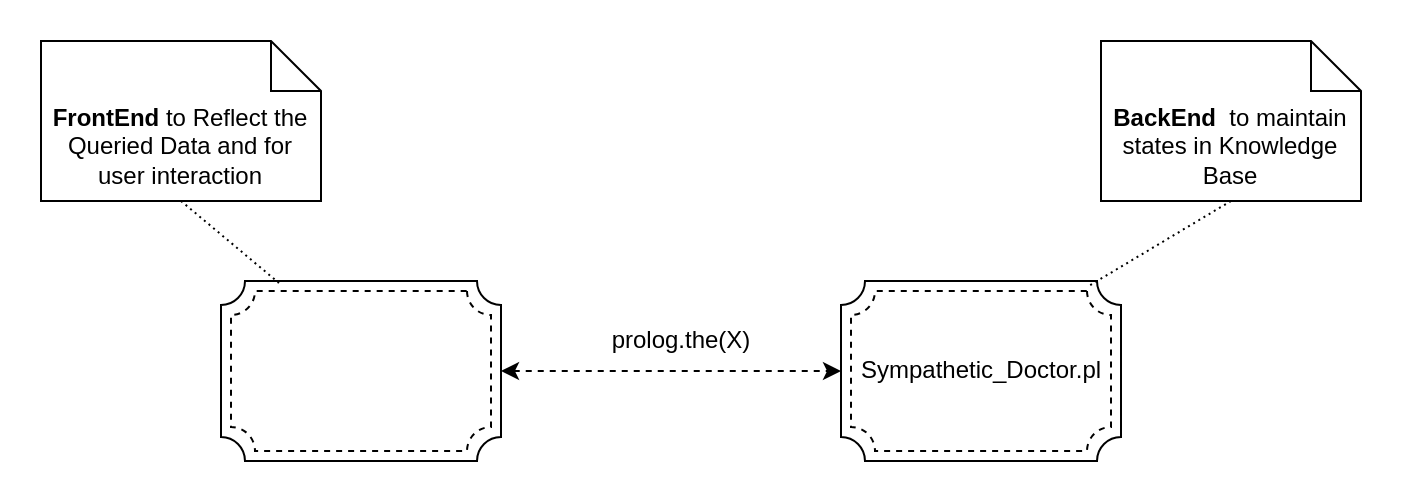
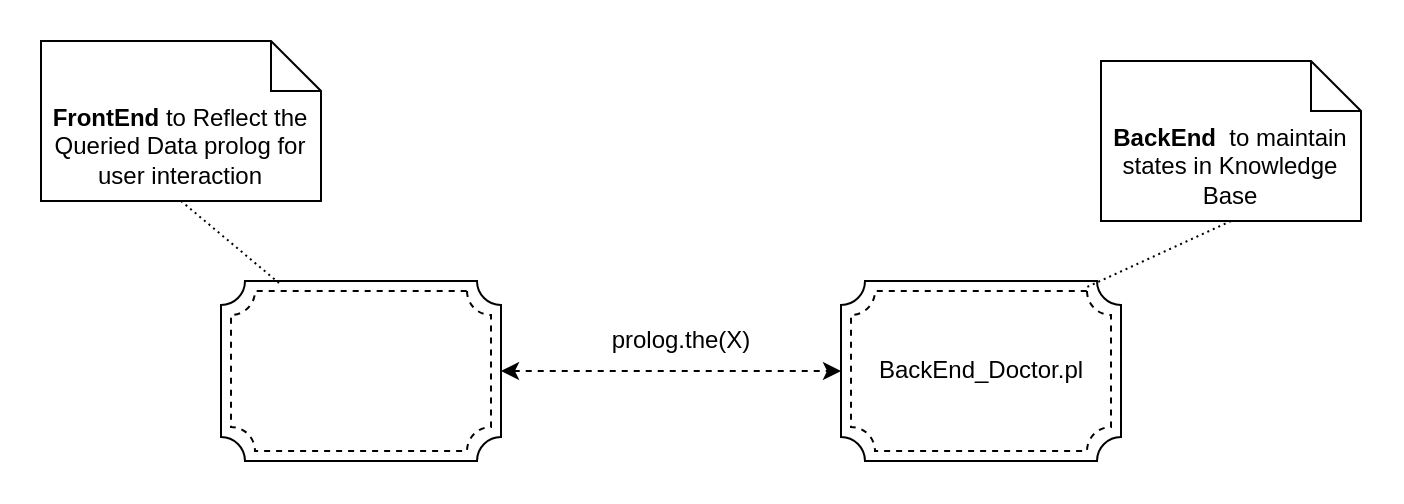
(1231, 121) -> (1231, 141)
(181, 148) -> (181, 148)
(982, 371) -> (982, 371)
